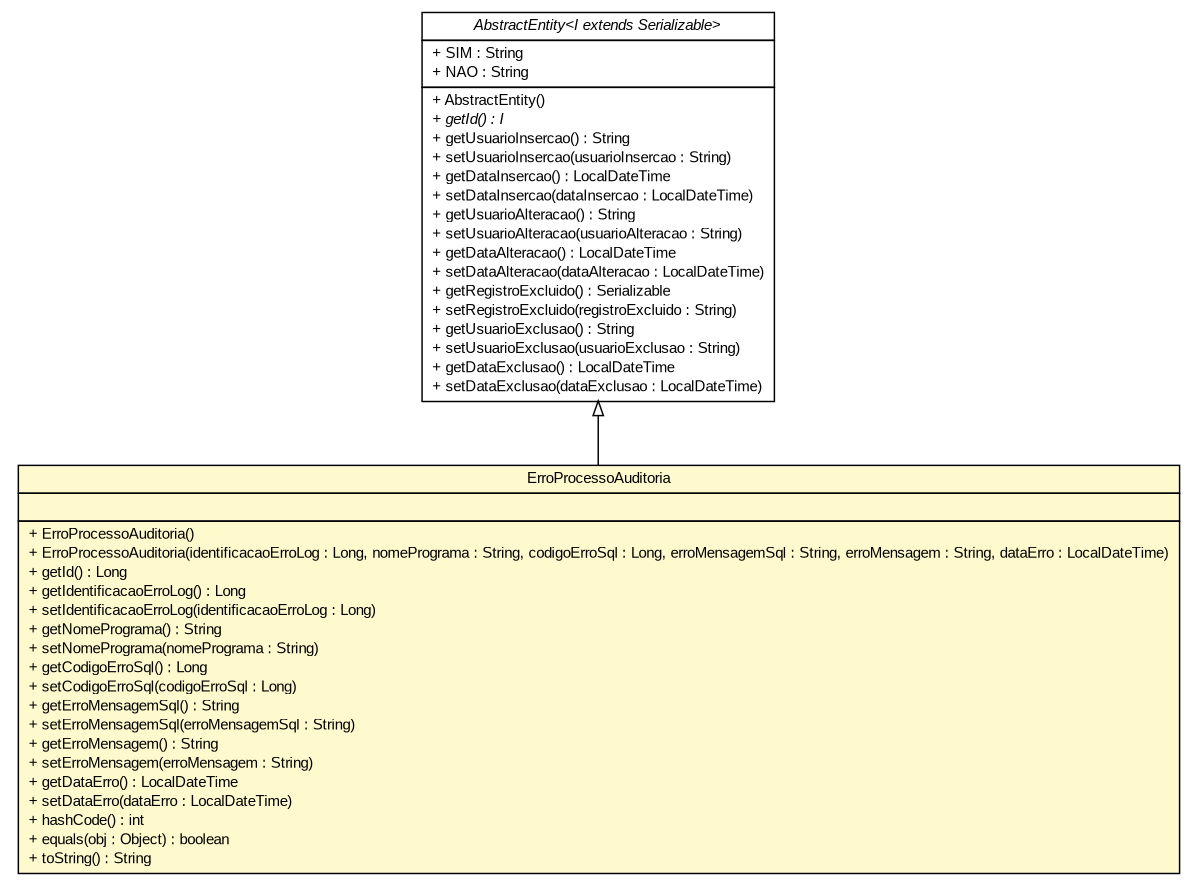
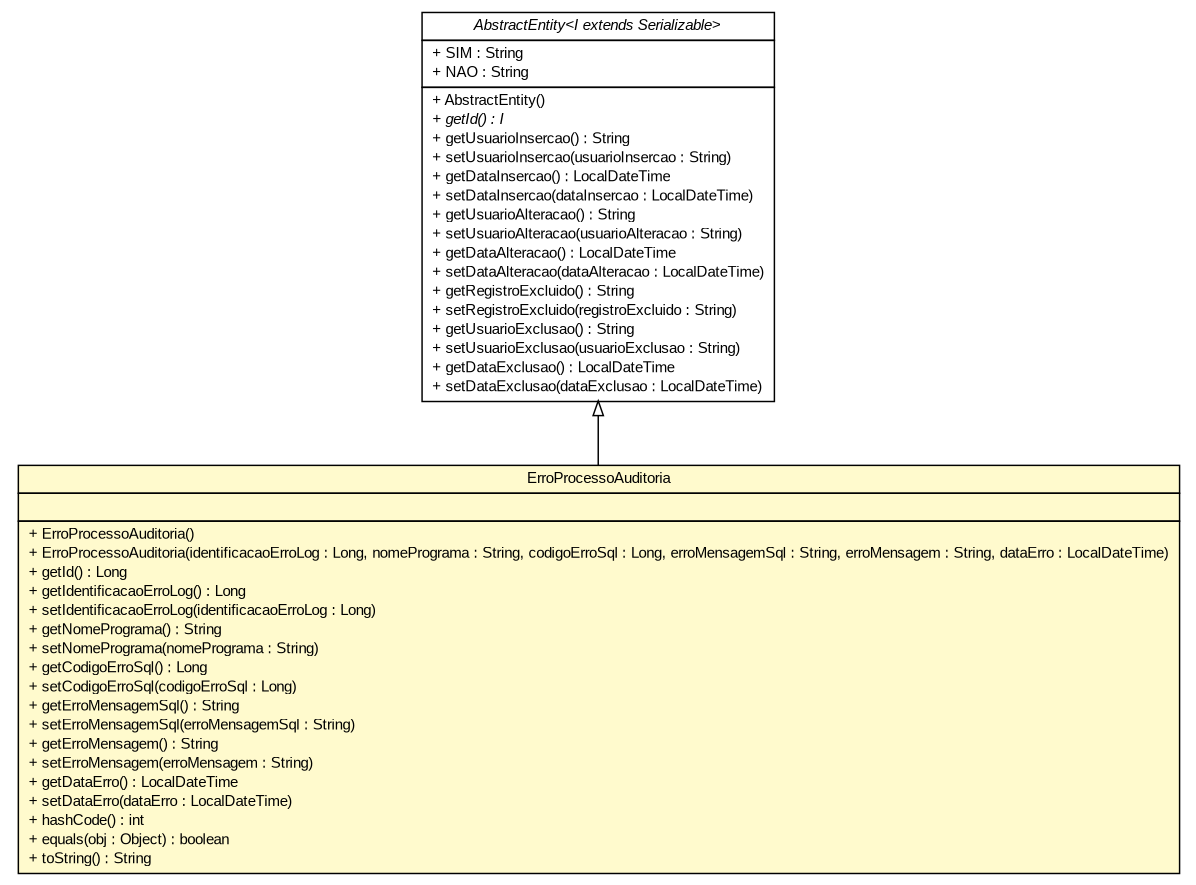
(552, 291) -> (534, 291)
